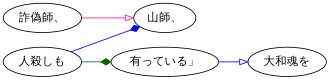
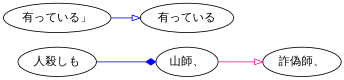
(103, 18) -> (237, 62)
(91, 62) -> none
(287, 62) -> (187, 18)
